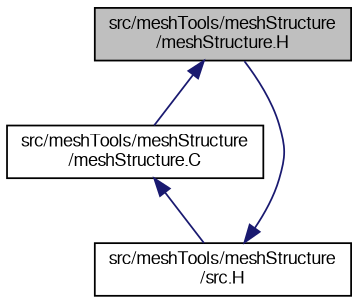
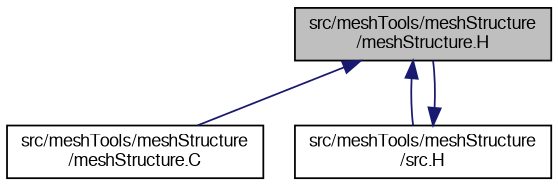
(184, 218) -> (411, 102)
